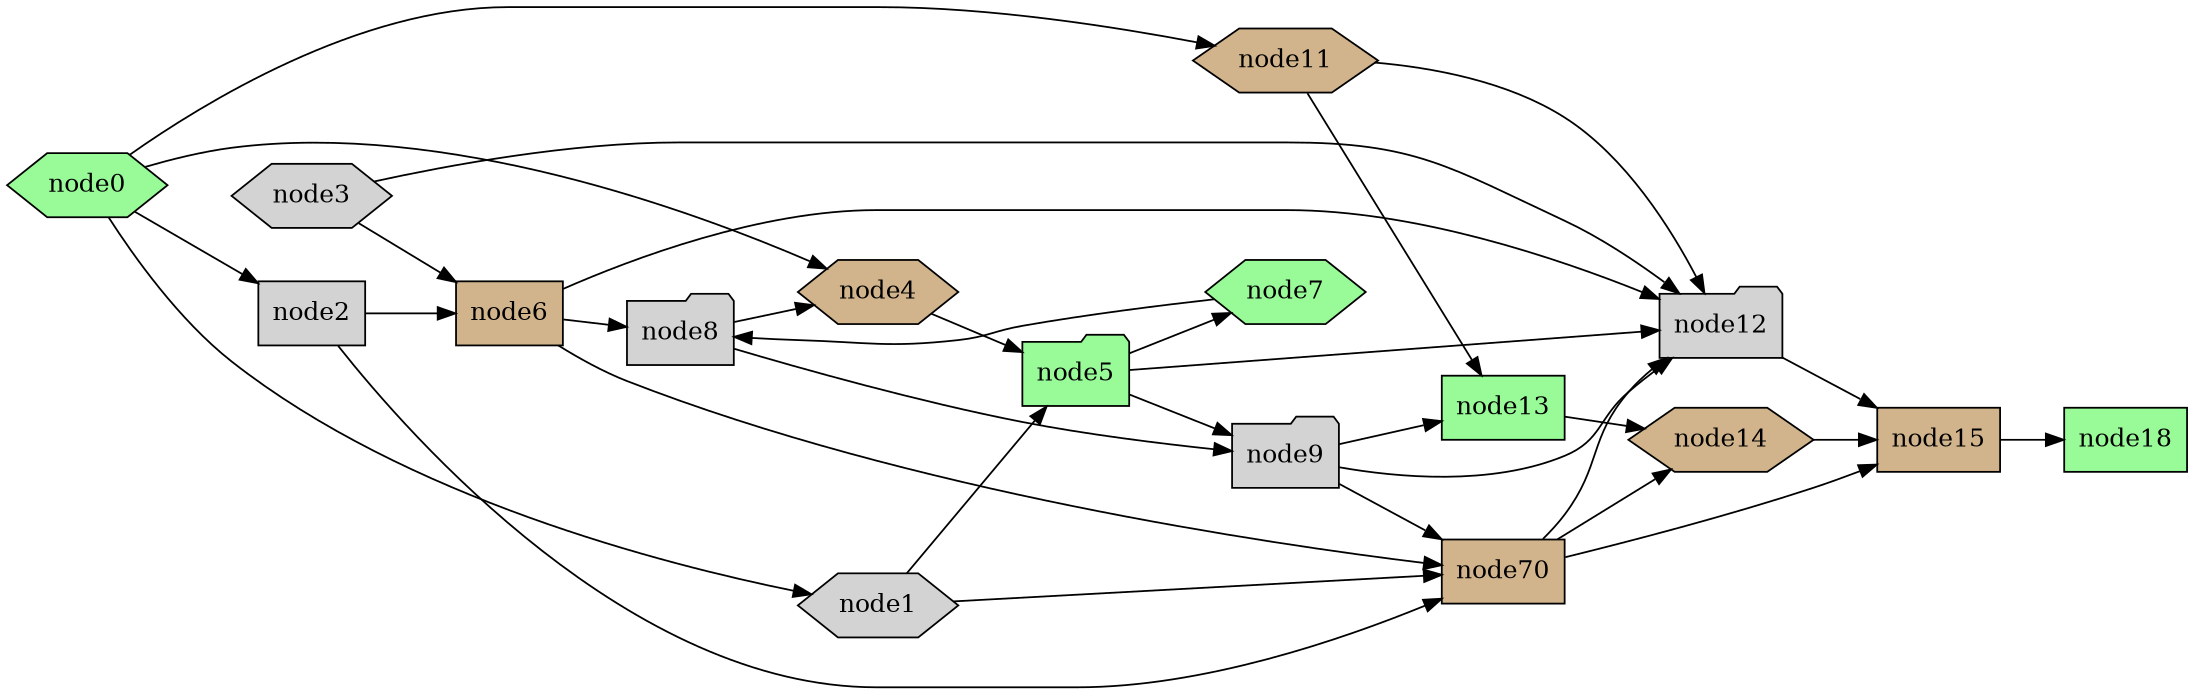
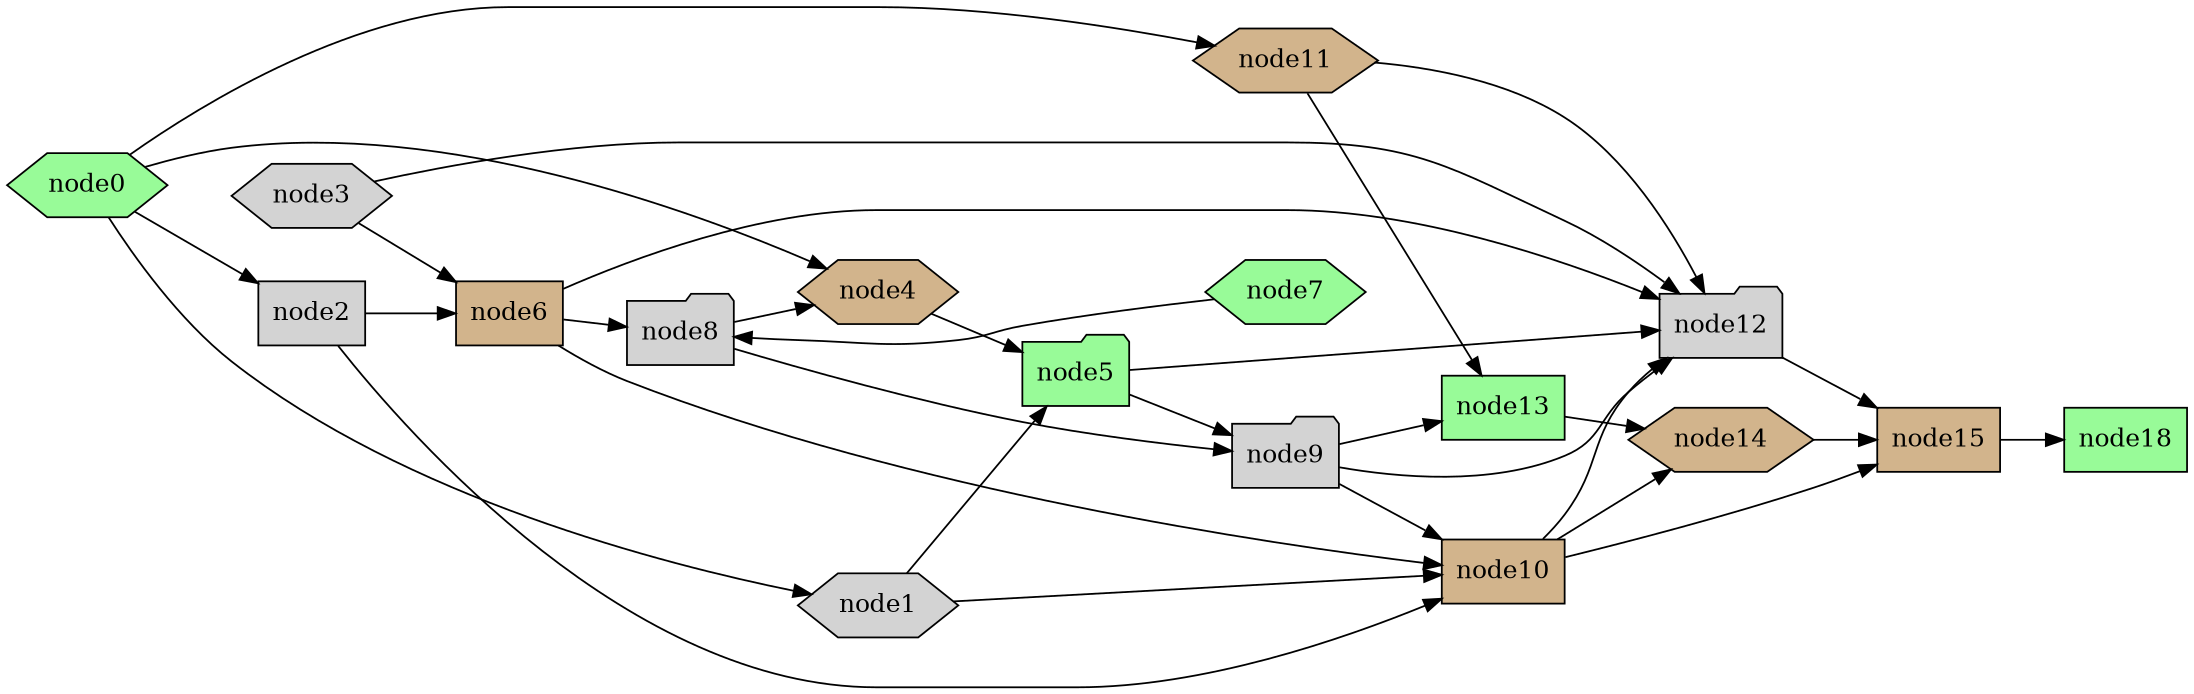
(1172, 336) -> none
(1503, 572) -> (1503, 572)
